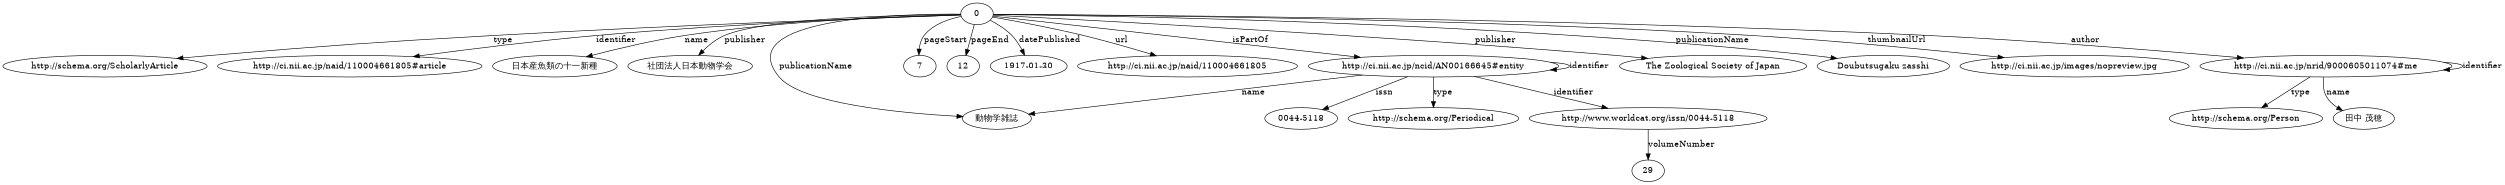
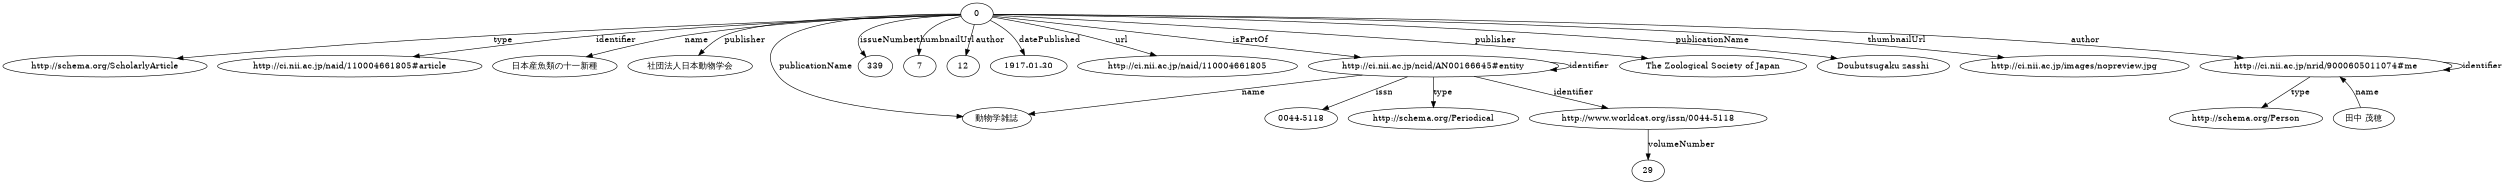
(946, 40) -> (946, 40)
(990, 40) -> (990, 40)
none -> (875, 66)
(2325, 95) -> (2354, 93)
